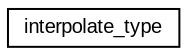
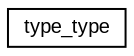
(94, 28) -> (67, 28)
